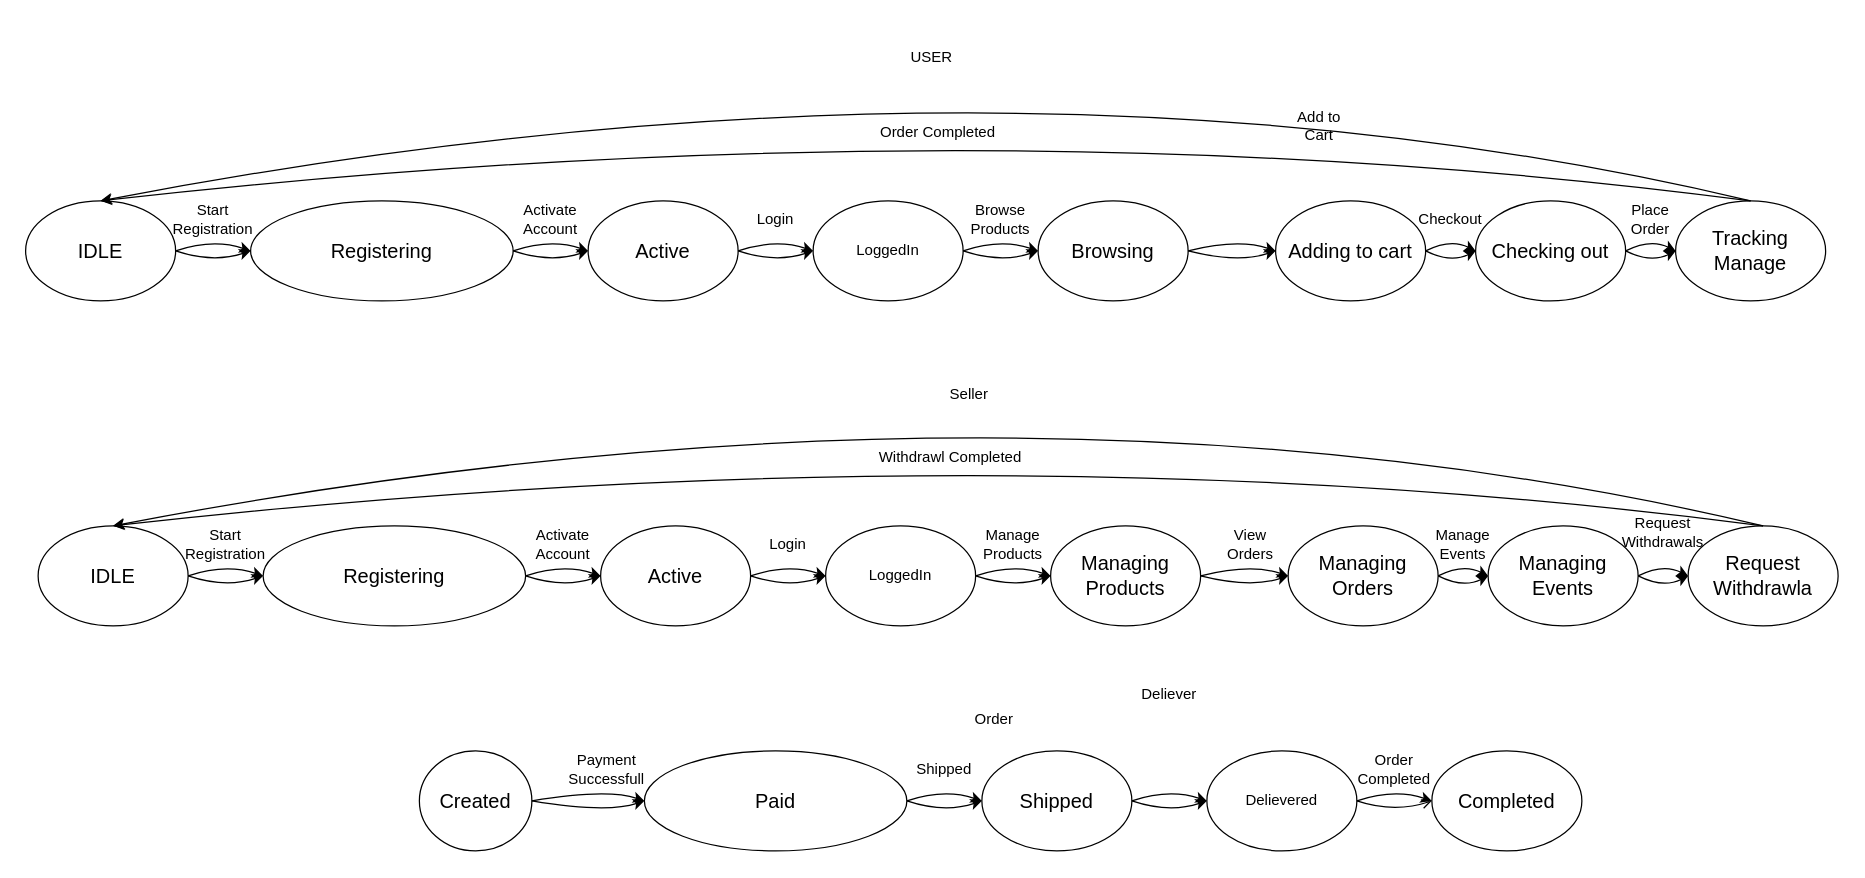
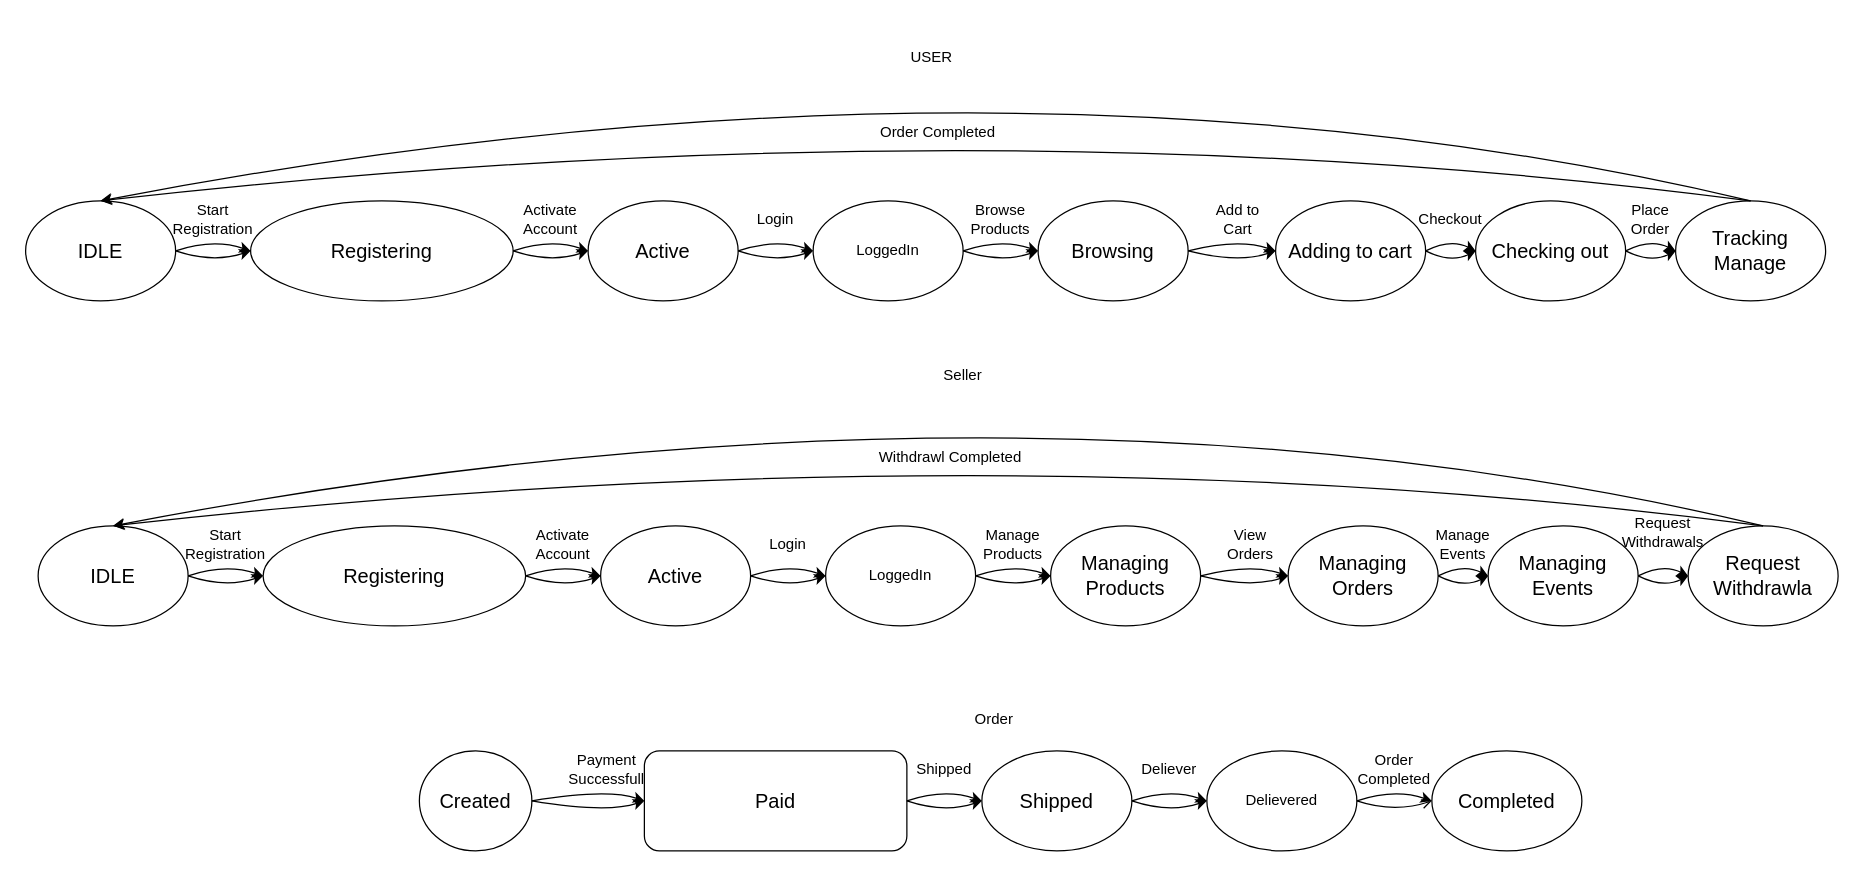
(1319, 126) -> (1238, 219)
(969, 394) -> (963, 376)
(1169, 694) -> (1169, 769)
(776, 801) -> (776, 801)
